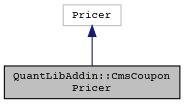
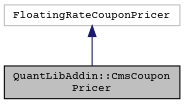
(92, 15) -> (92, 15)
